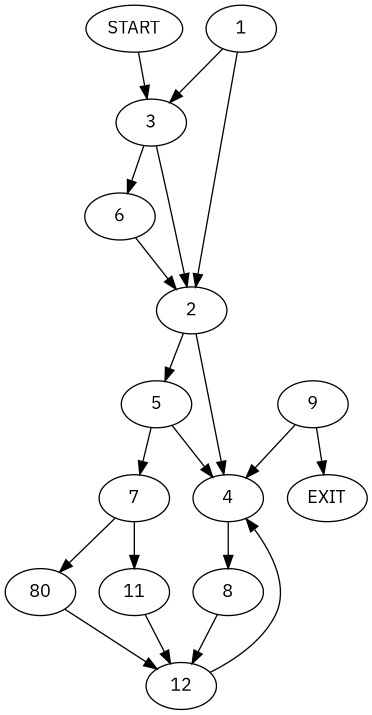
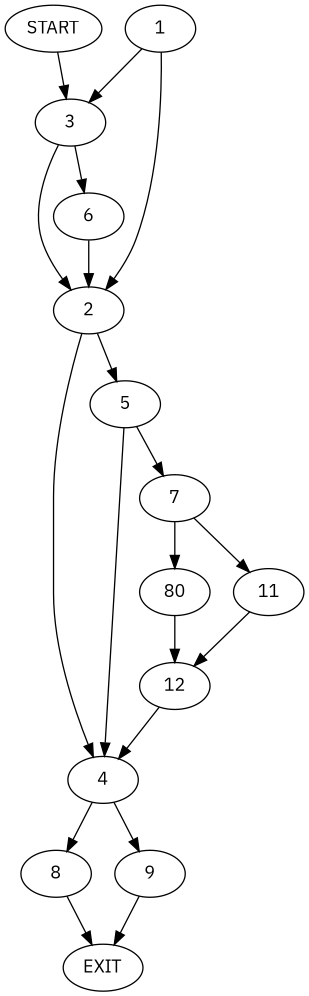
(275, 446) -> (124, 821)
(208, 633) -> (76, 915)
